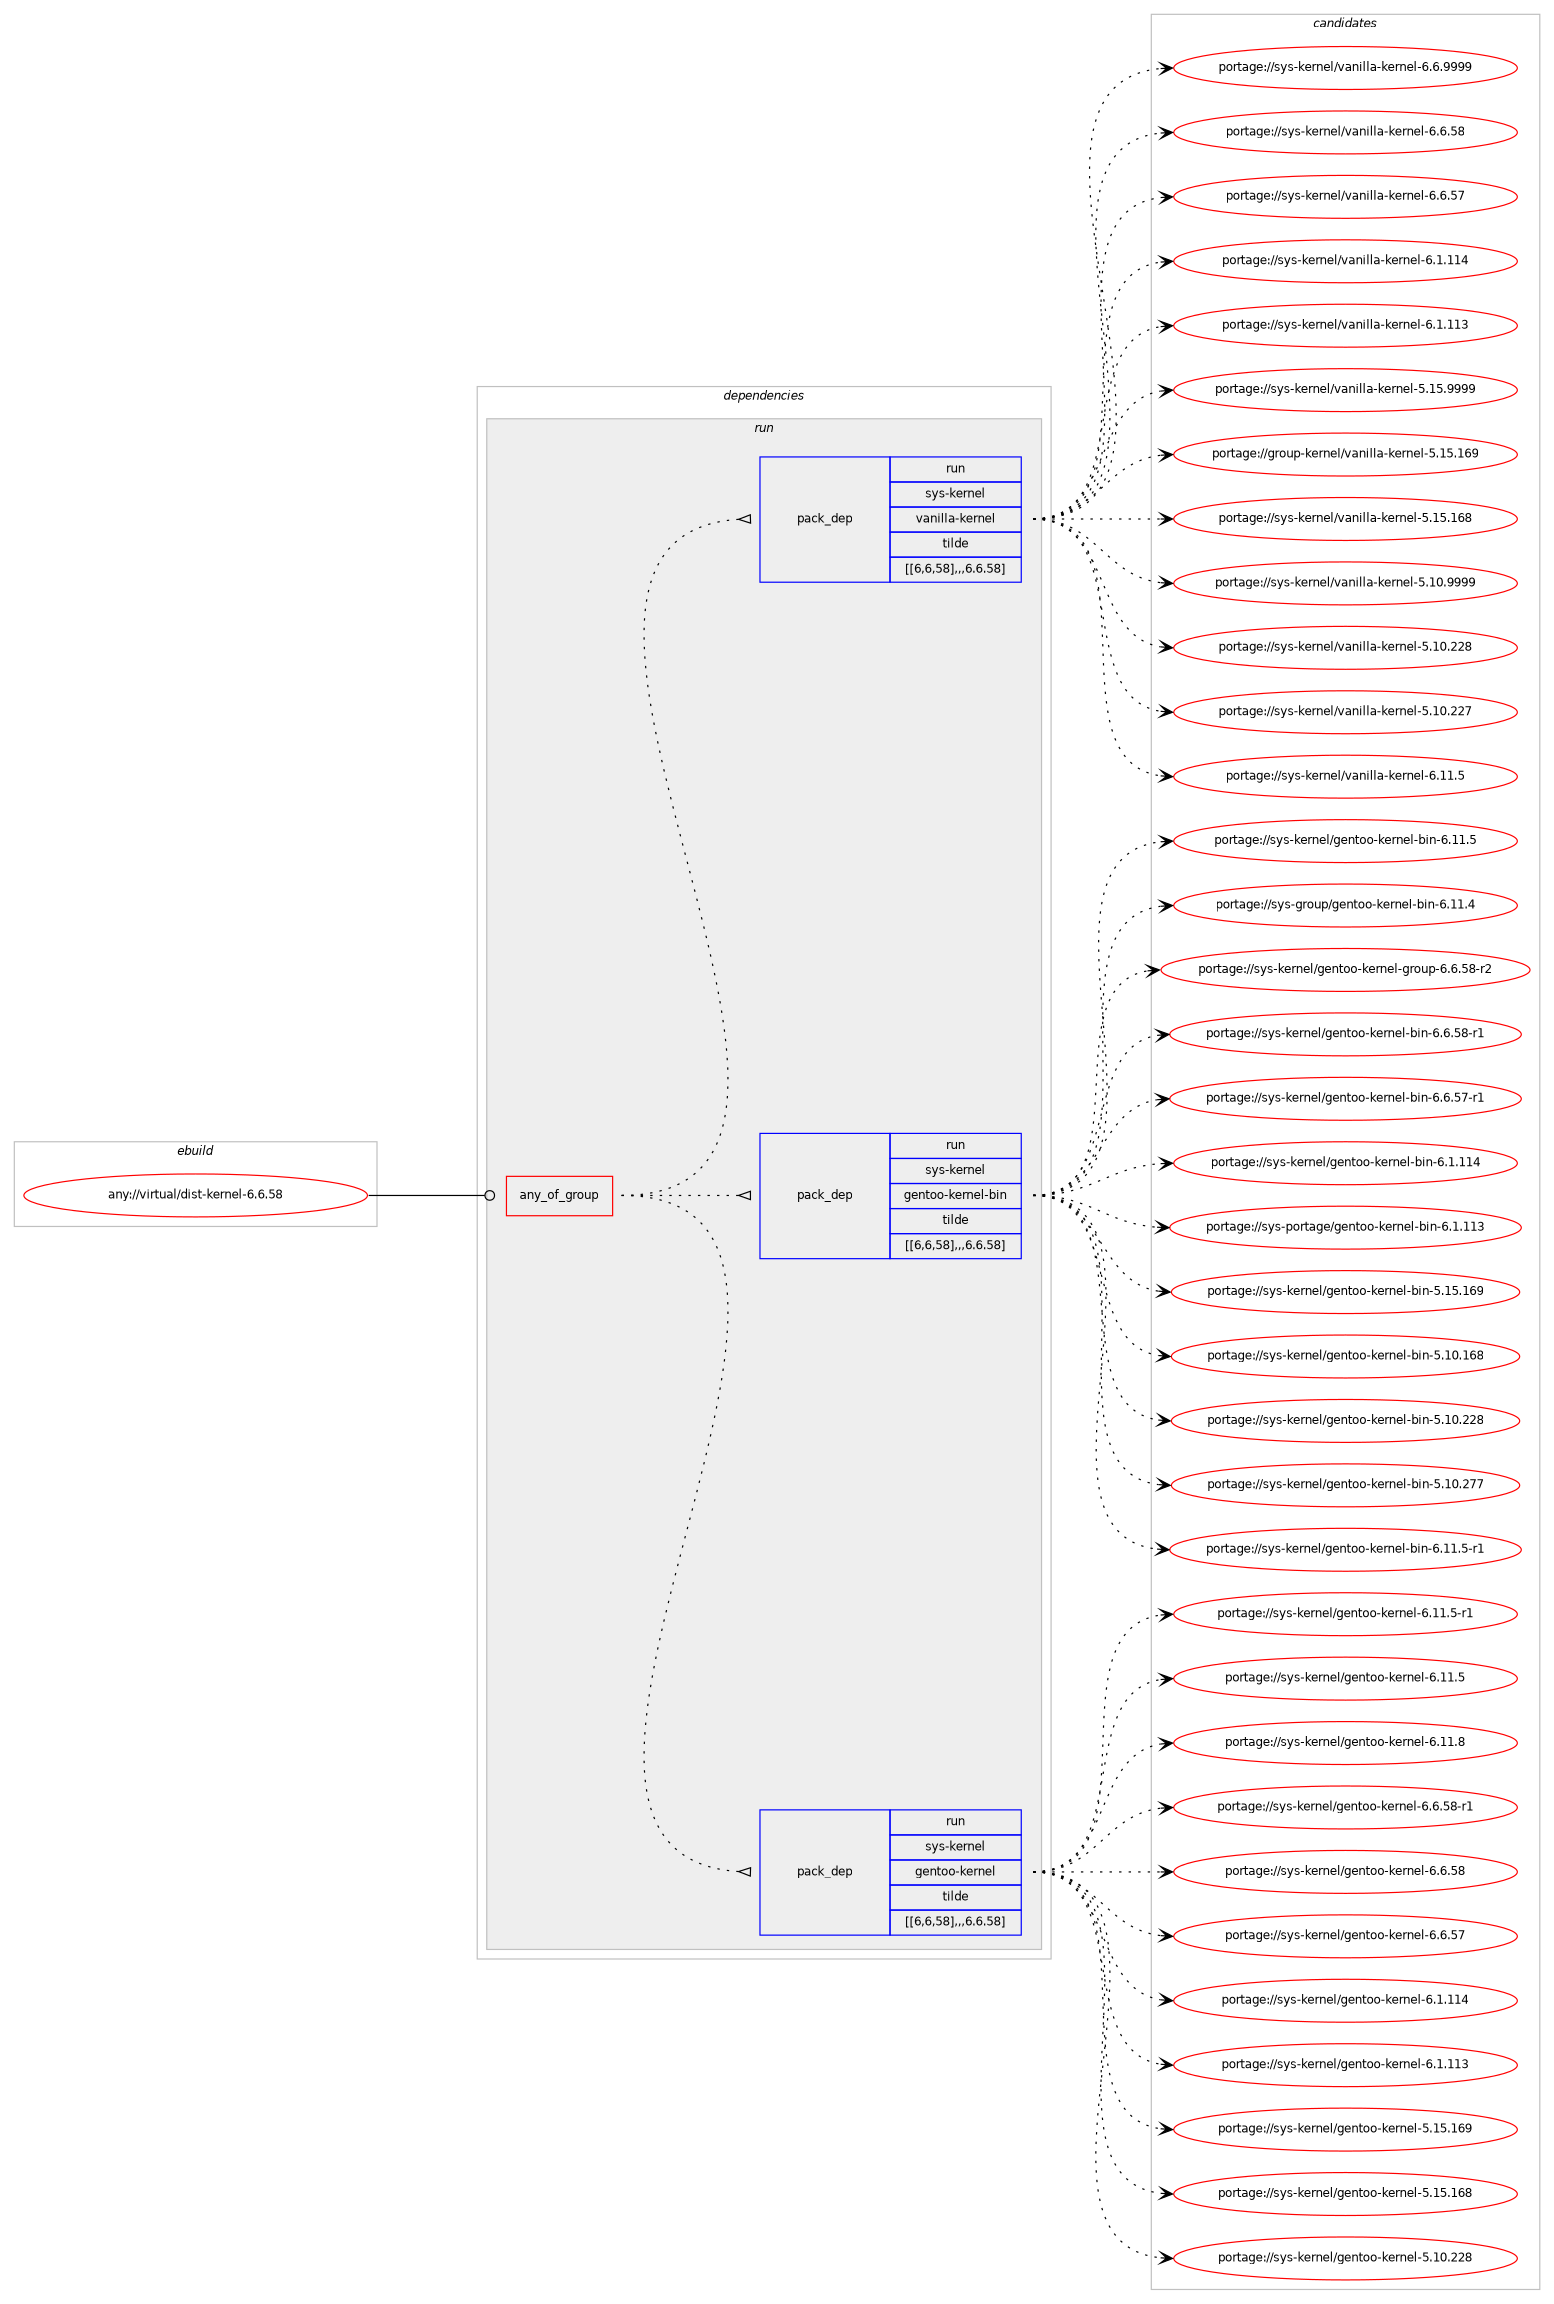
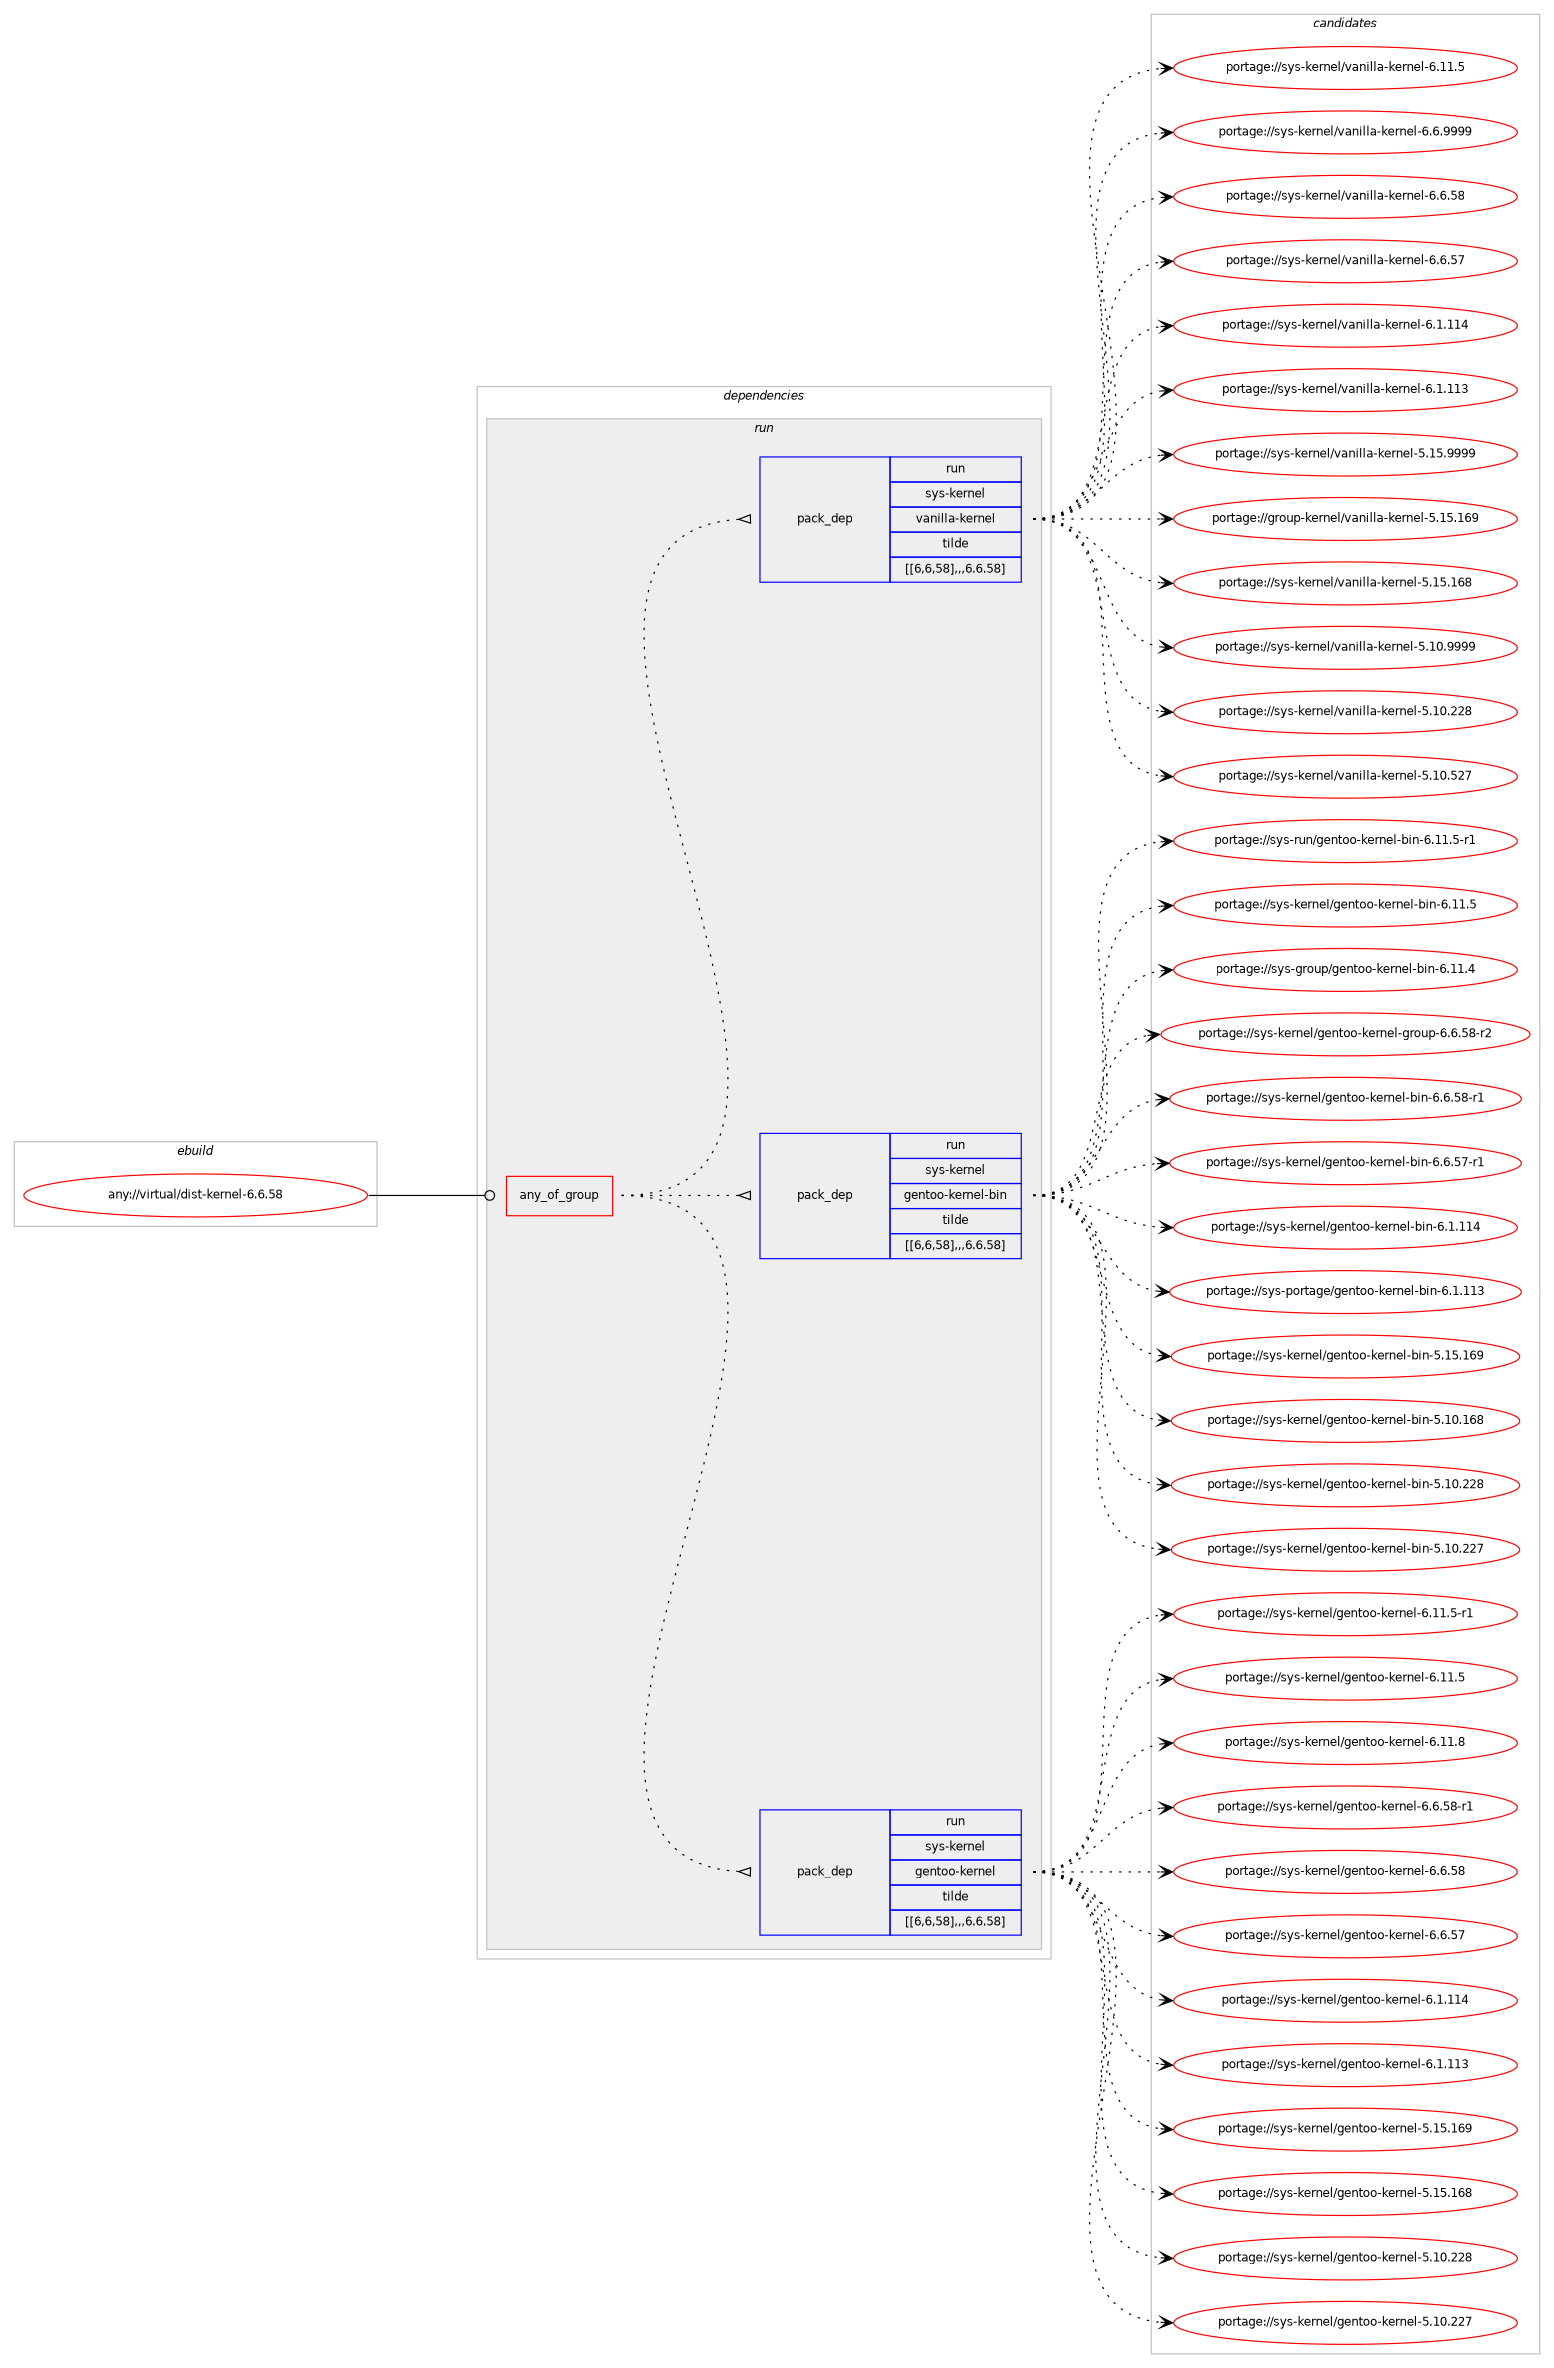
(1346, 712) -> (1346, 777)
(1346, 1485) -> (1346, 1550)
(1346, 1550) -> (1346, 841)
none -> (1346, 2323)
